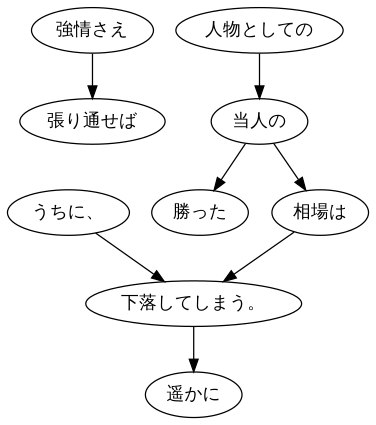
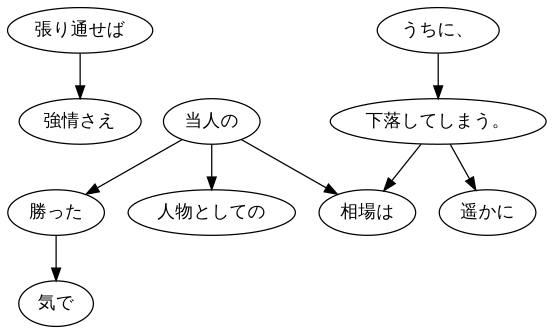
(92, 70) -> (80, 70)
(260, 70) -> (212, 161)
(264, 253) -> (406, 162)
none -> (56, 304)
